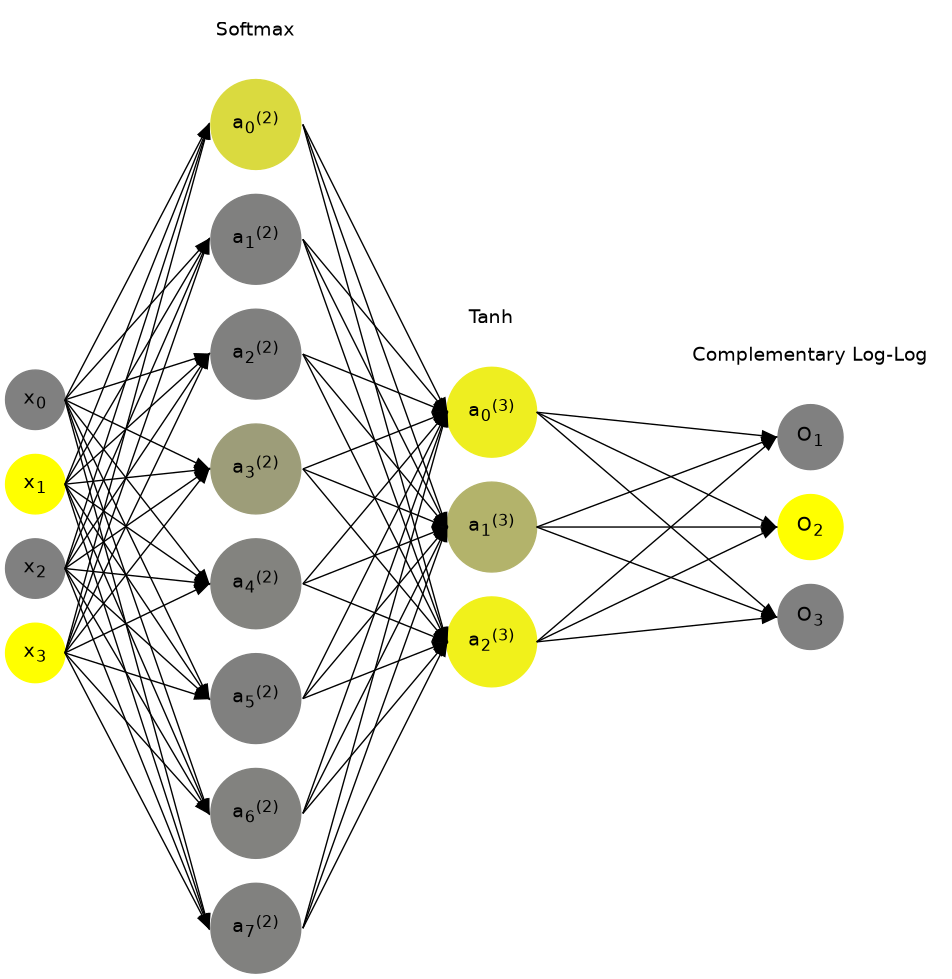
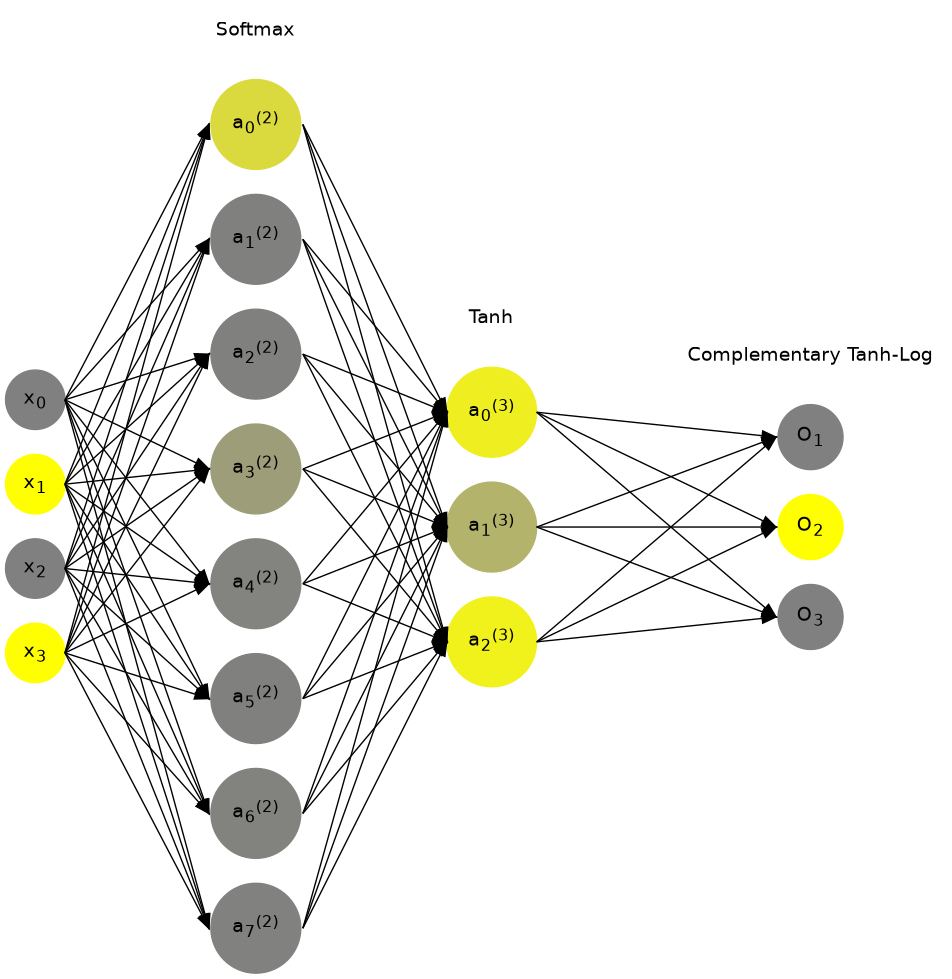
(811, 356) -> (811, 356)
